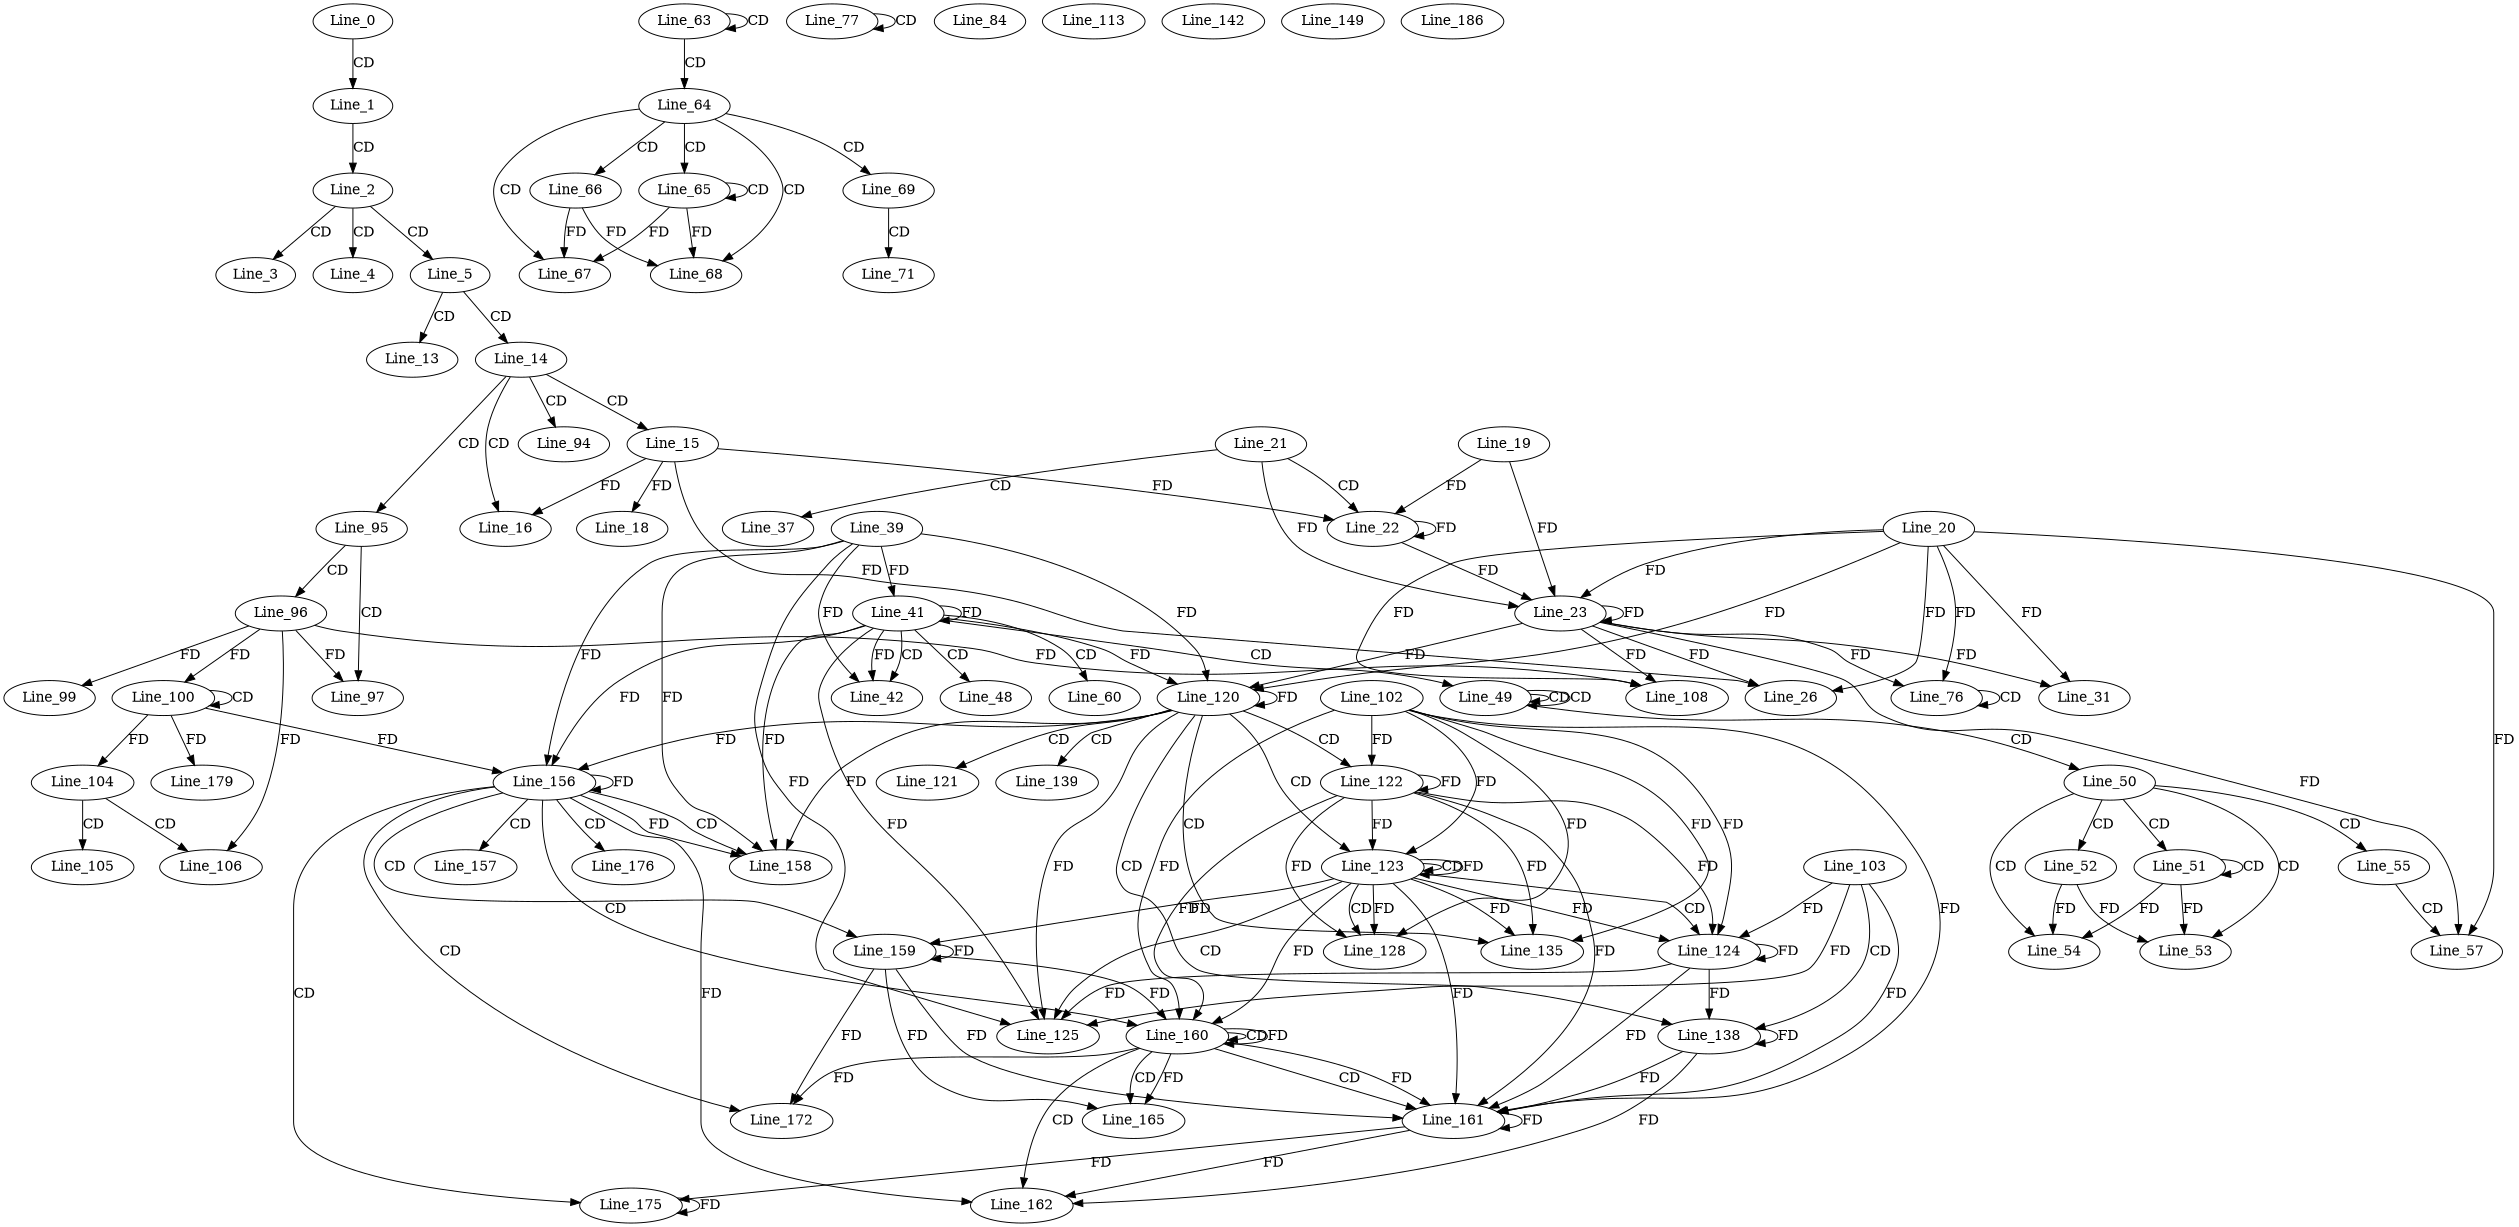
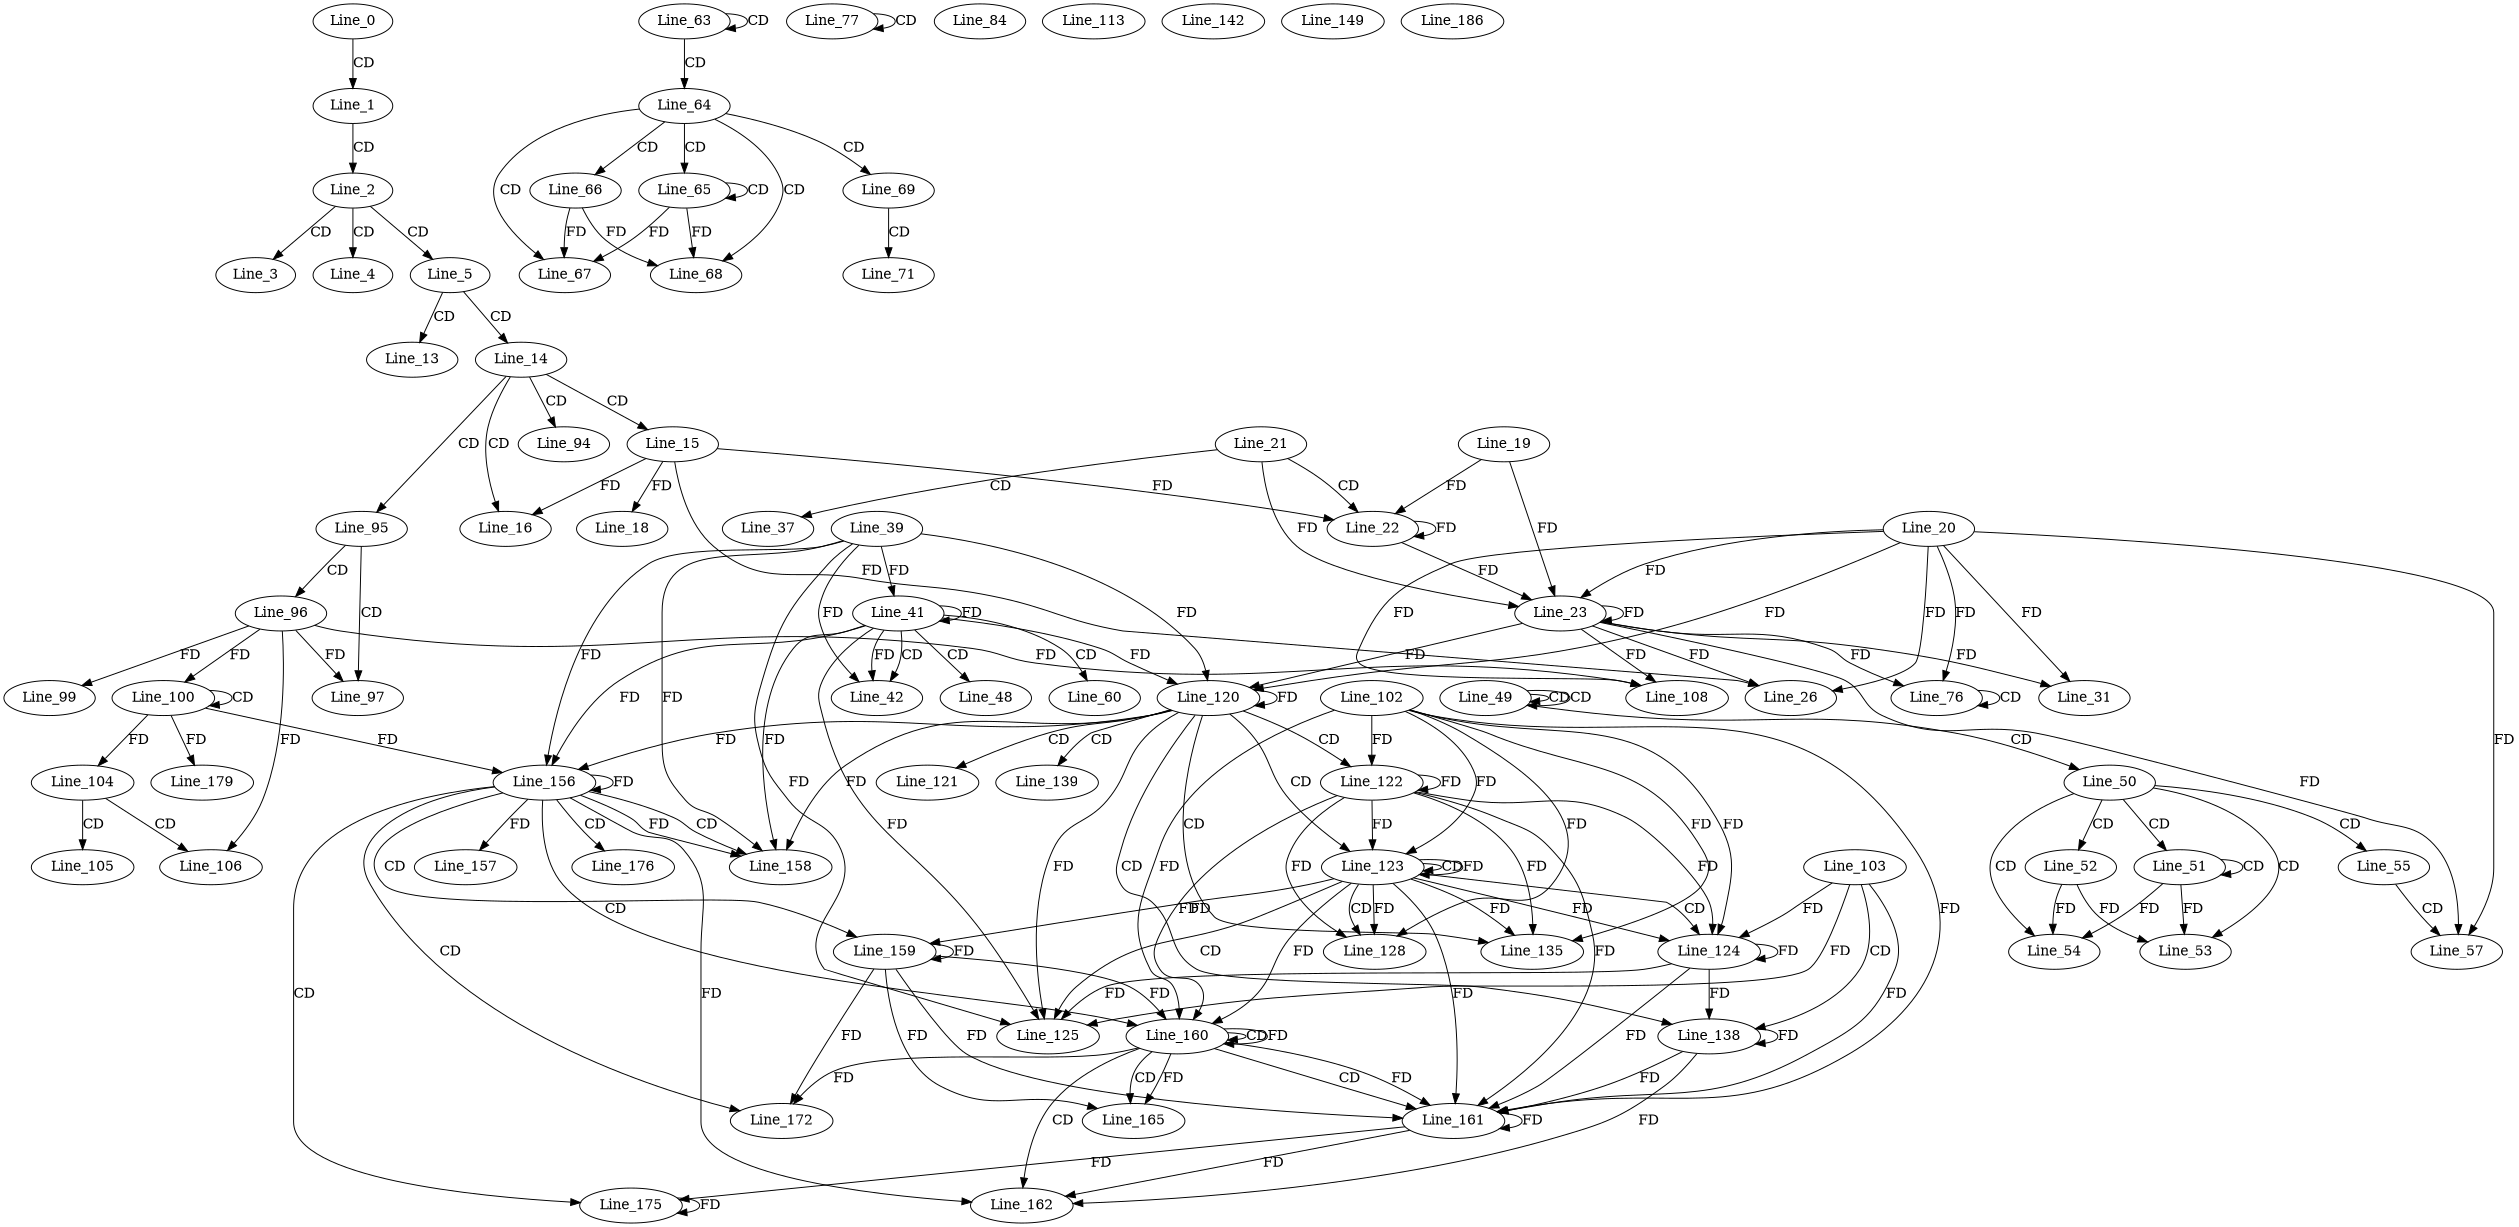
(1192, 655) -> none
(520, 825) -> (520, 825)
